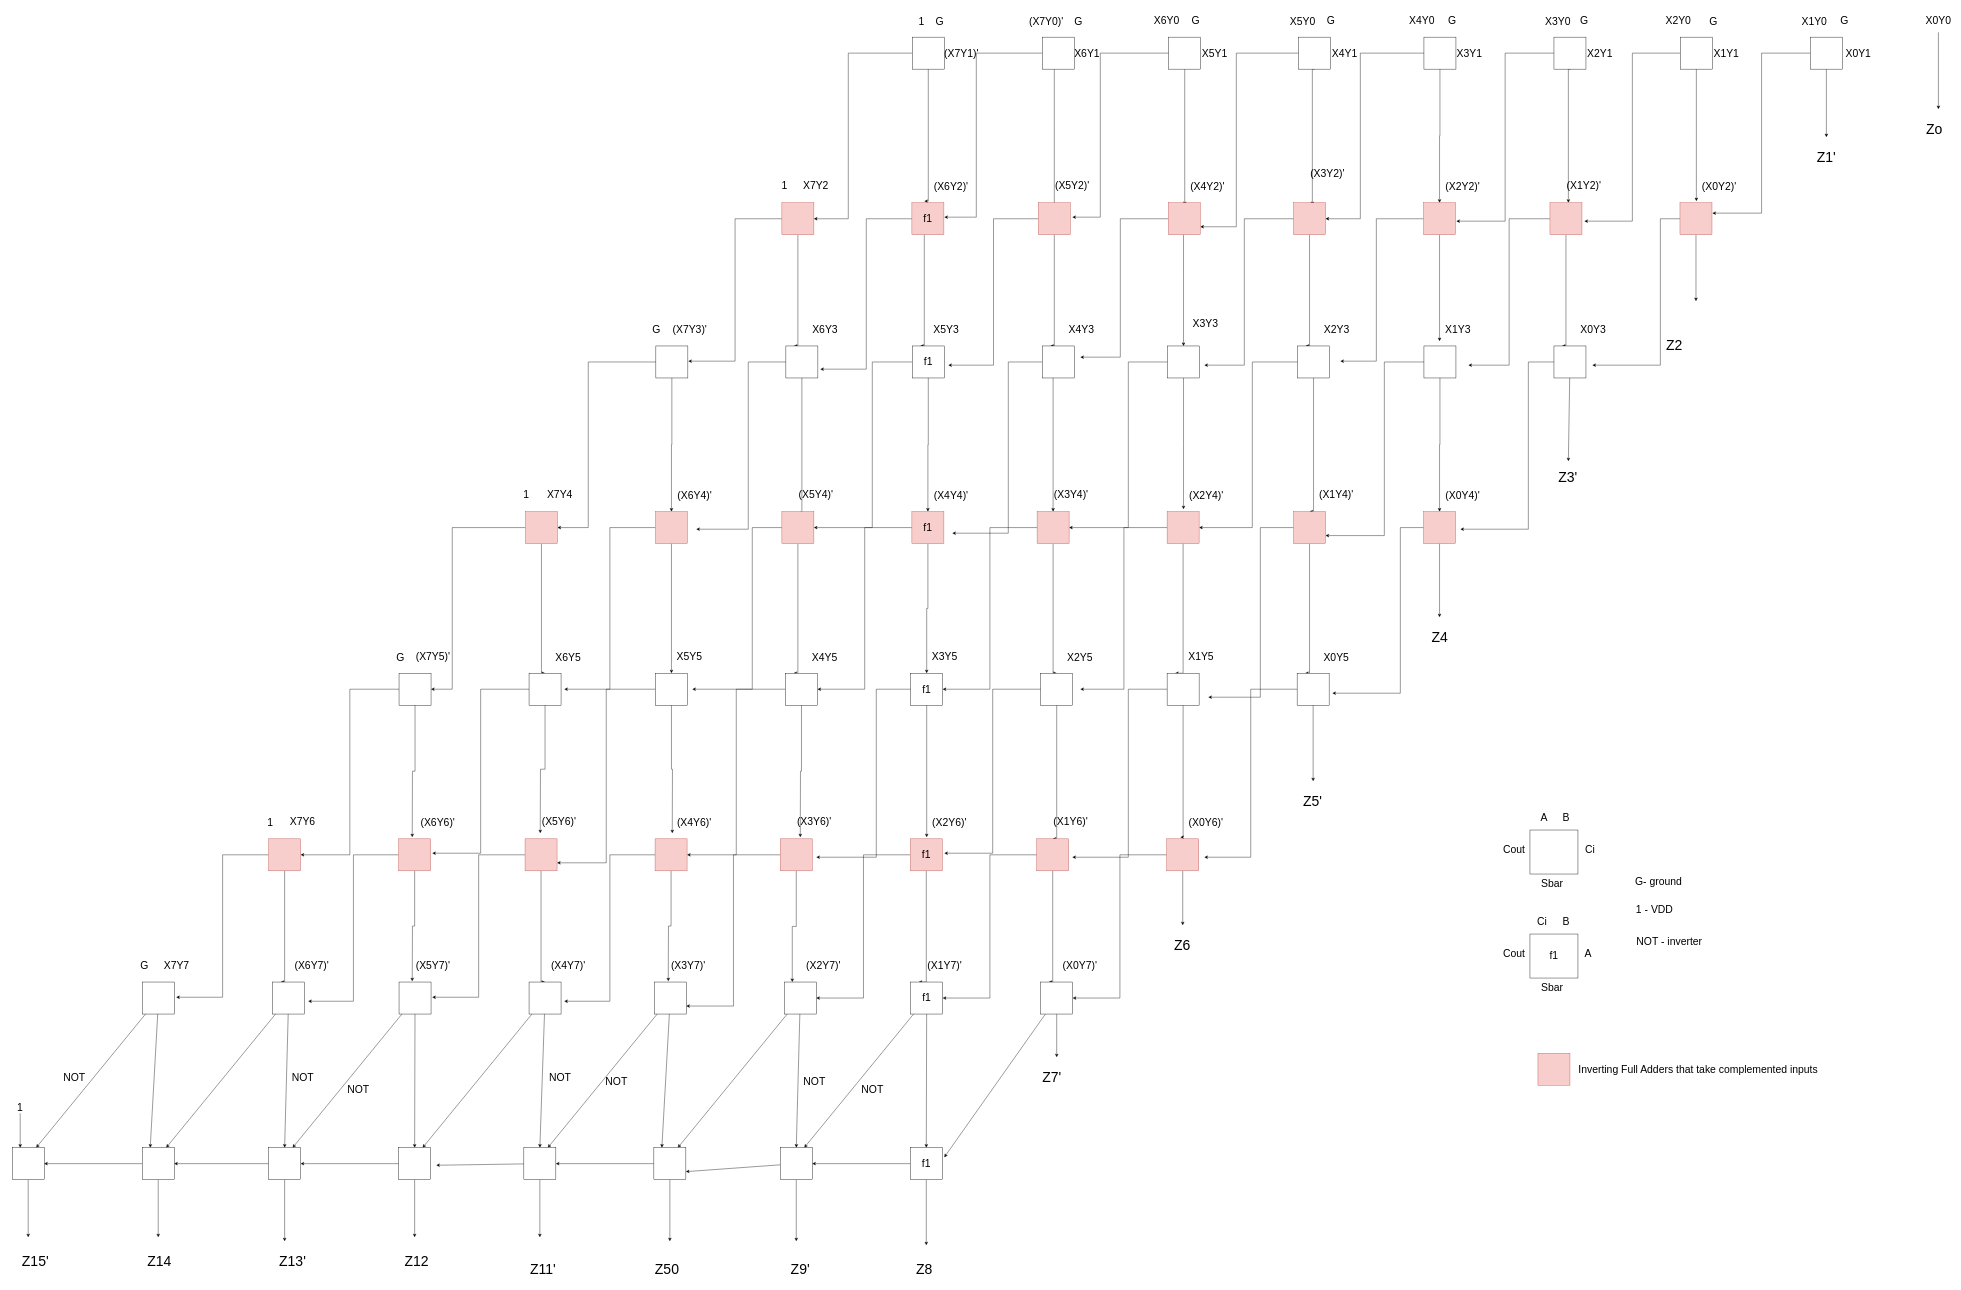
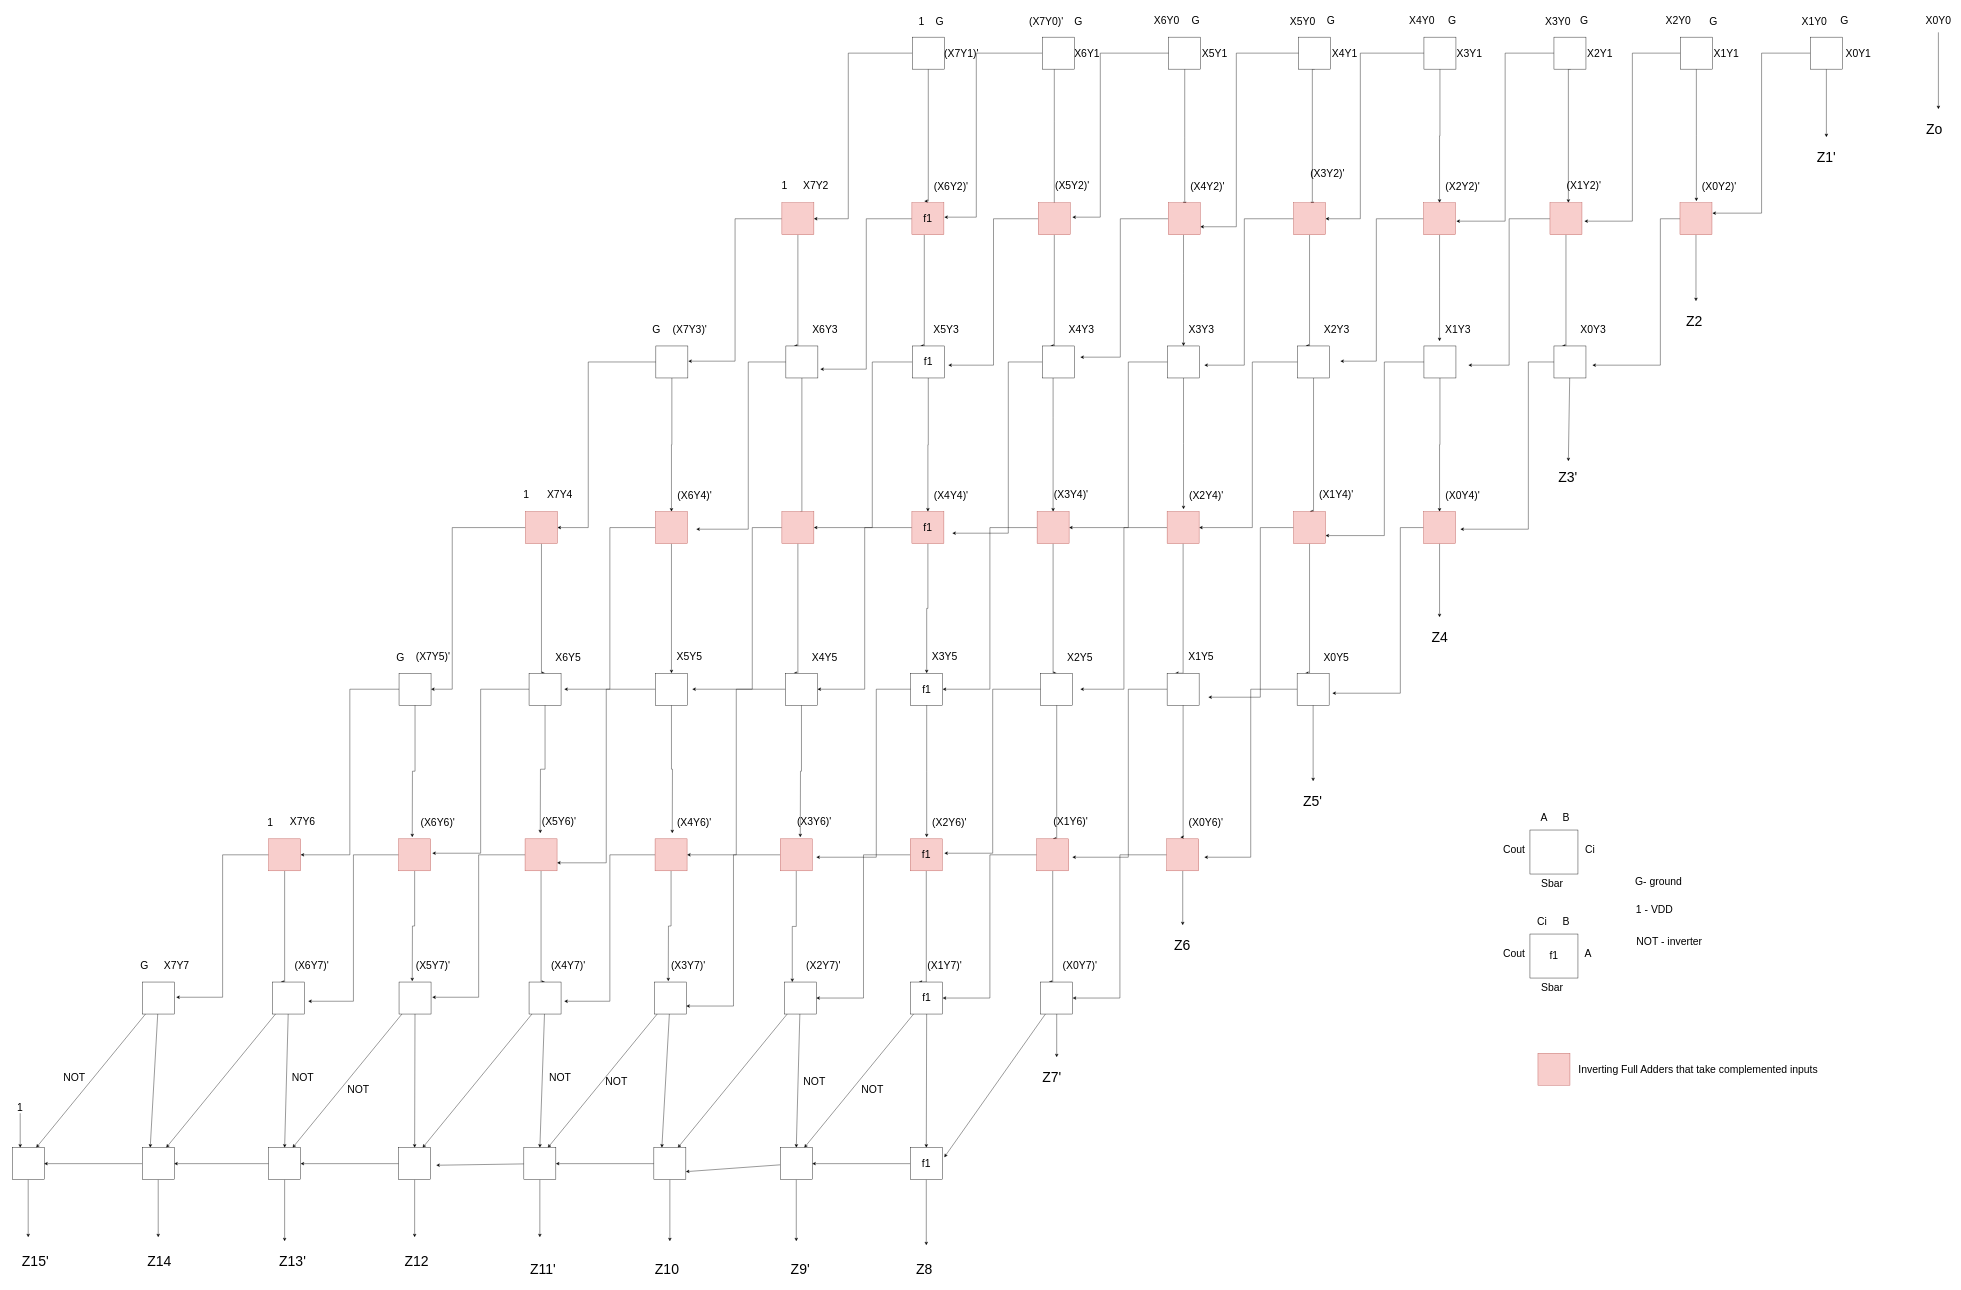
(1205, 323) -> (1201, 329)
(1674, 345) -> (1694, 321)
(816, 495) -> none
(667, 1269) -> (667, 1269)
